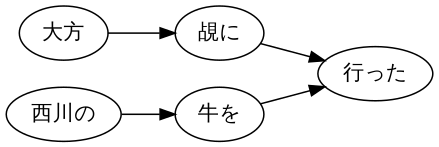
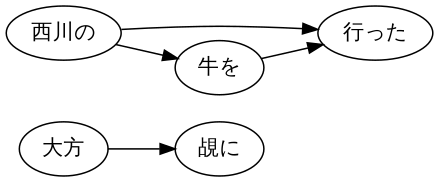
(285, 50) -> (212, 26)
